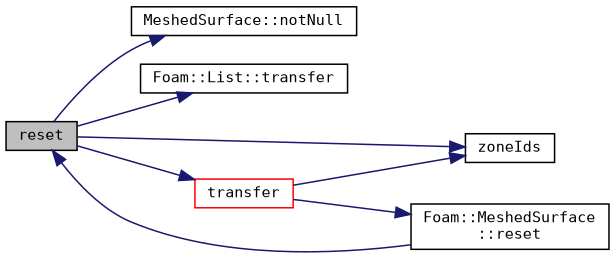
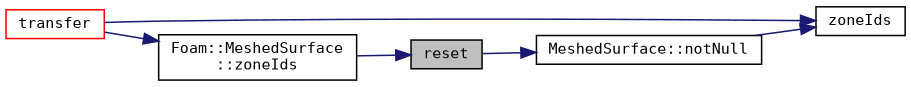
(244, 79) -> none
(263, 142) -> (778, 32)
(129, 161) -> none
(510, 227) -> (258, 57)
